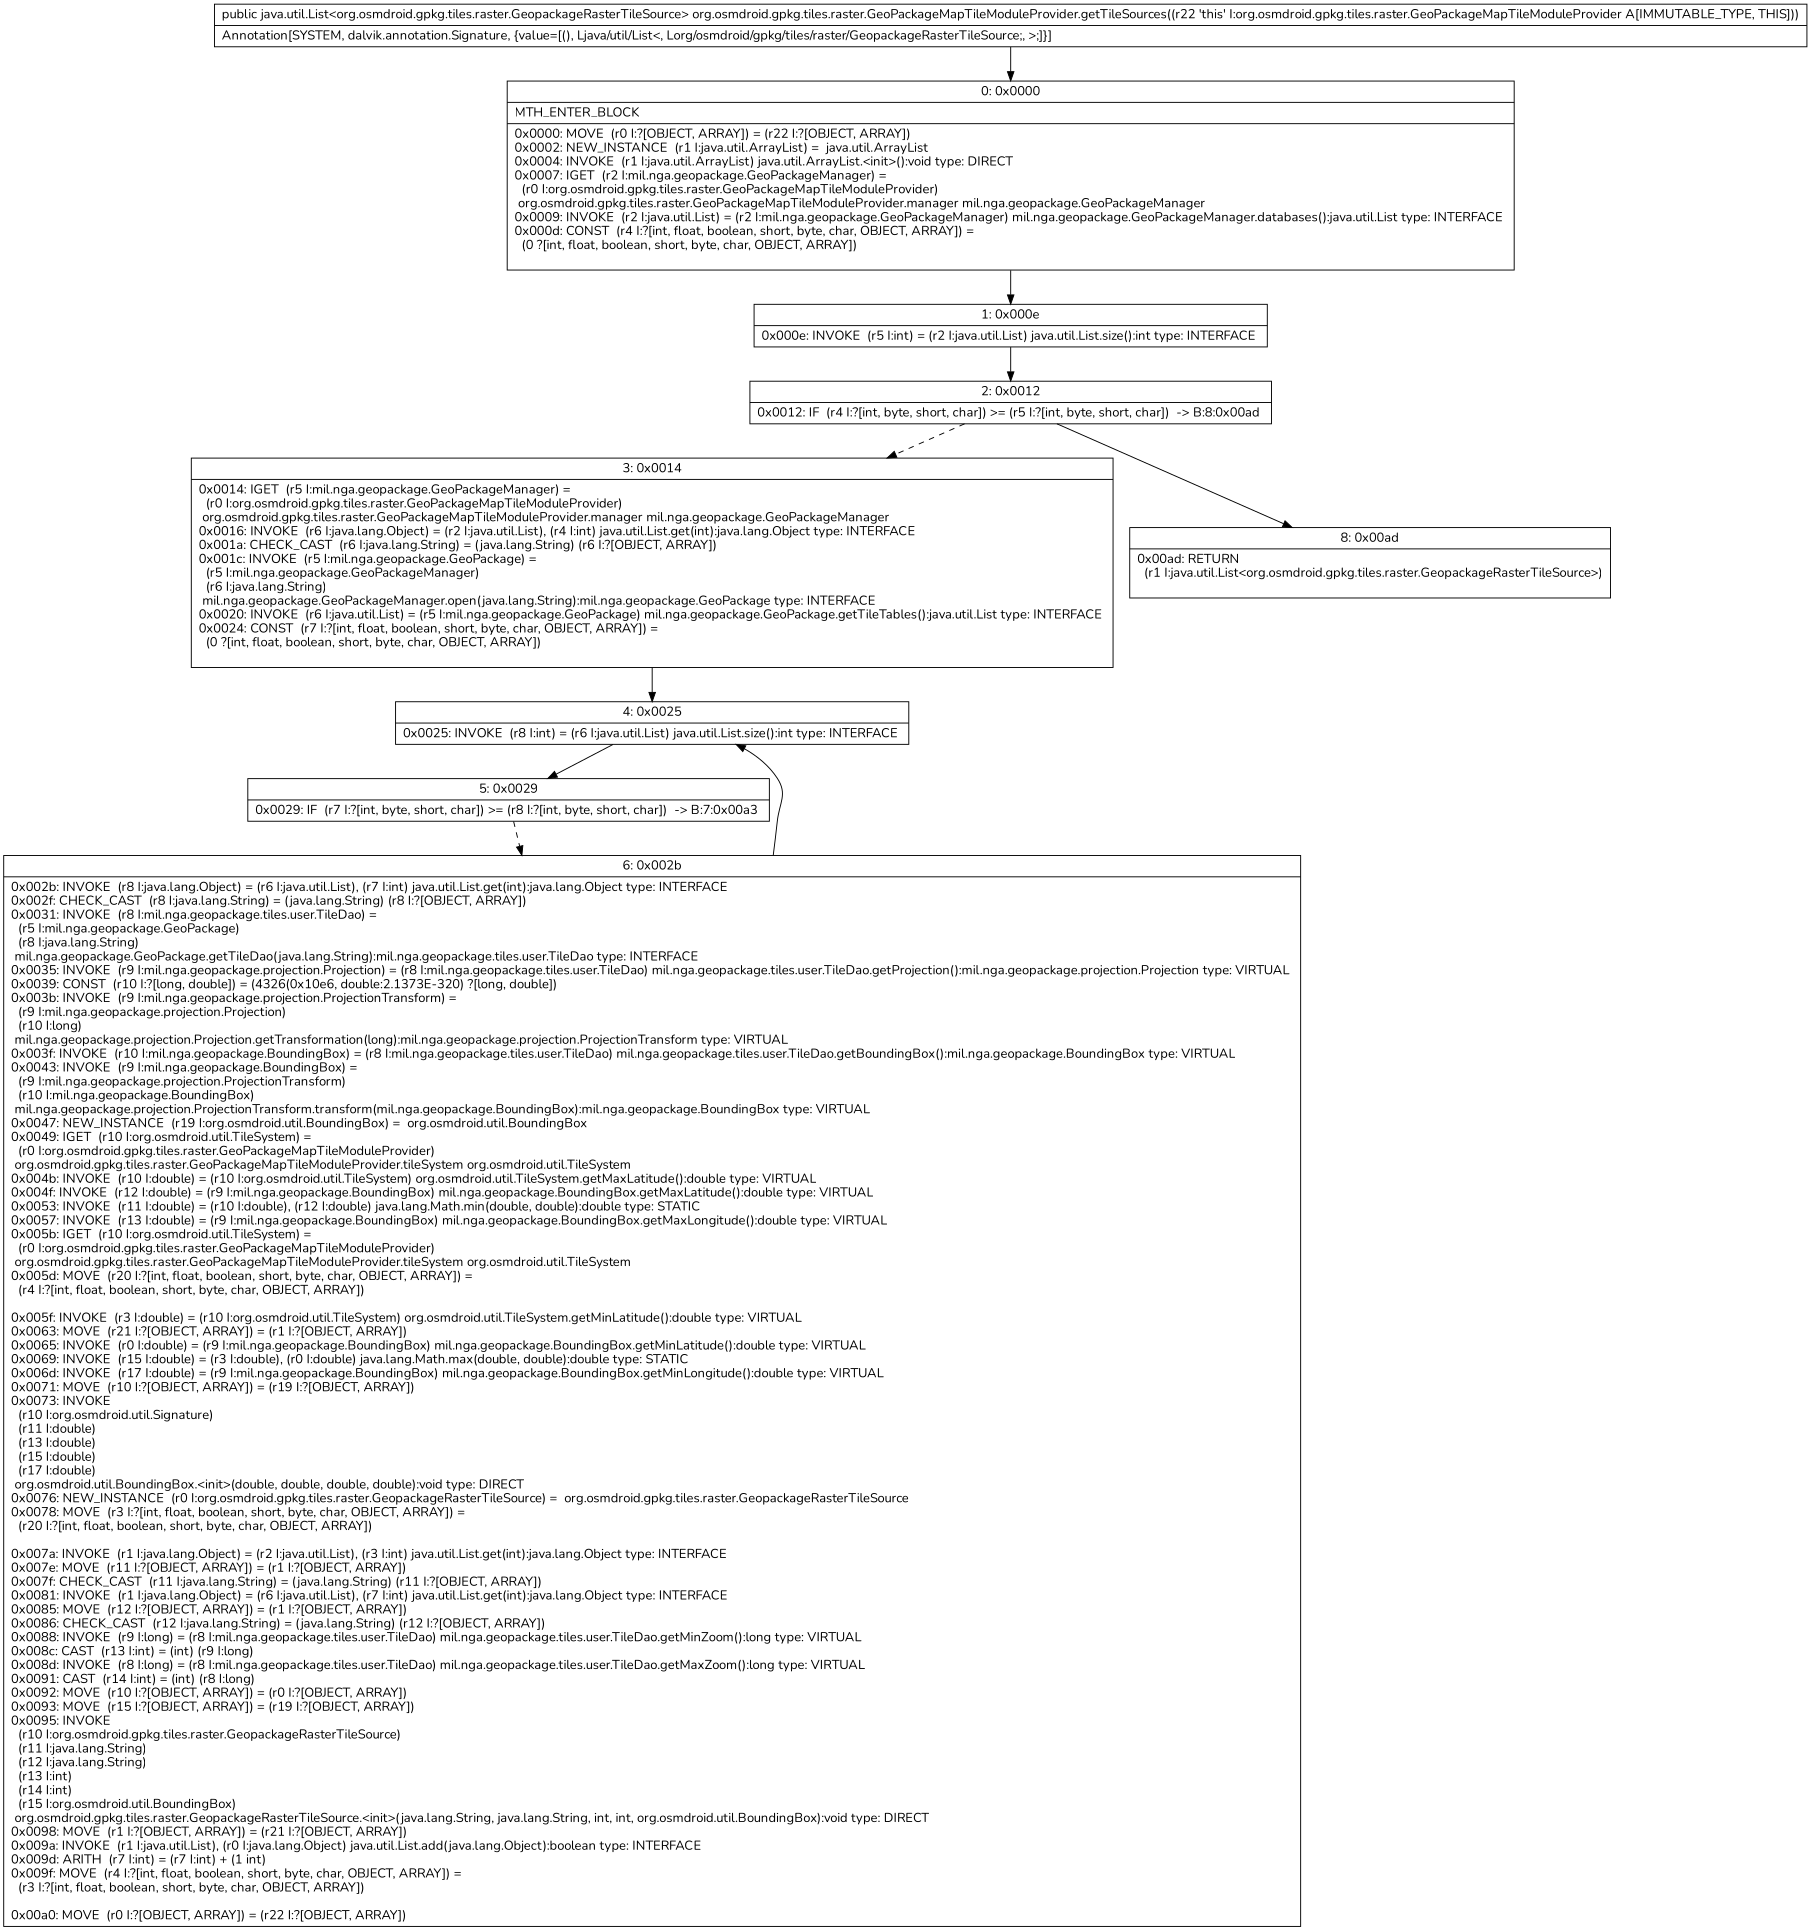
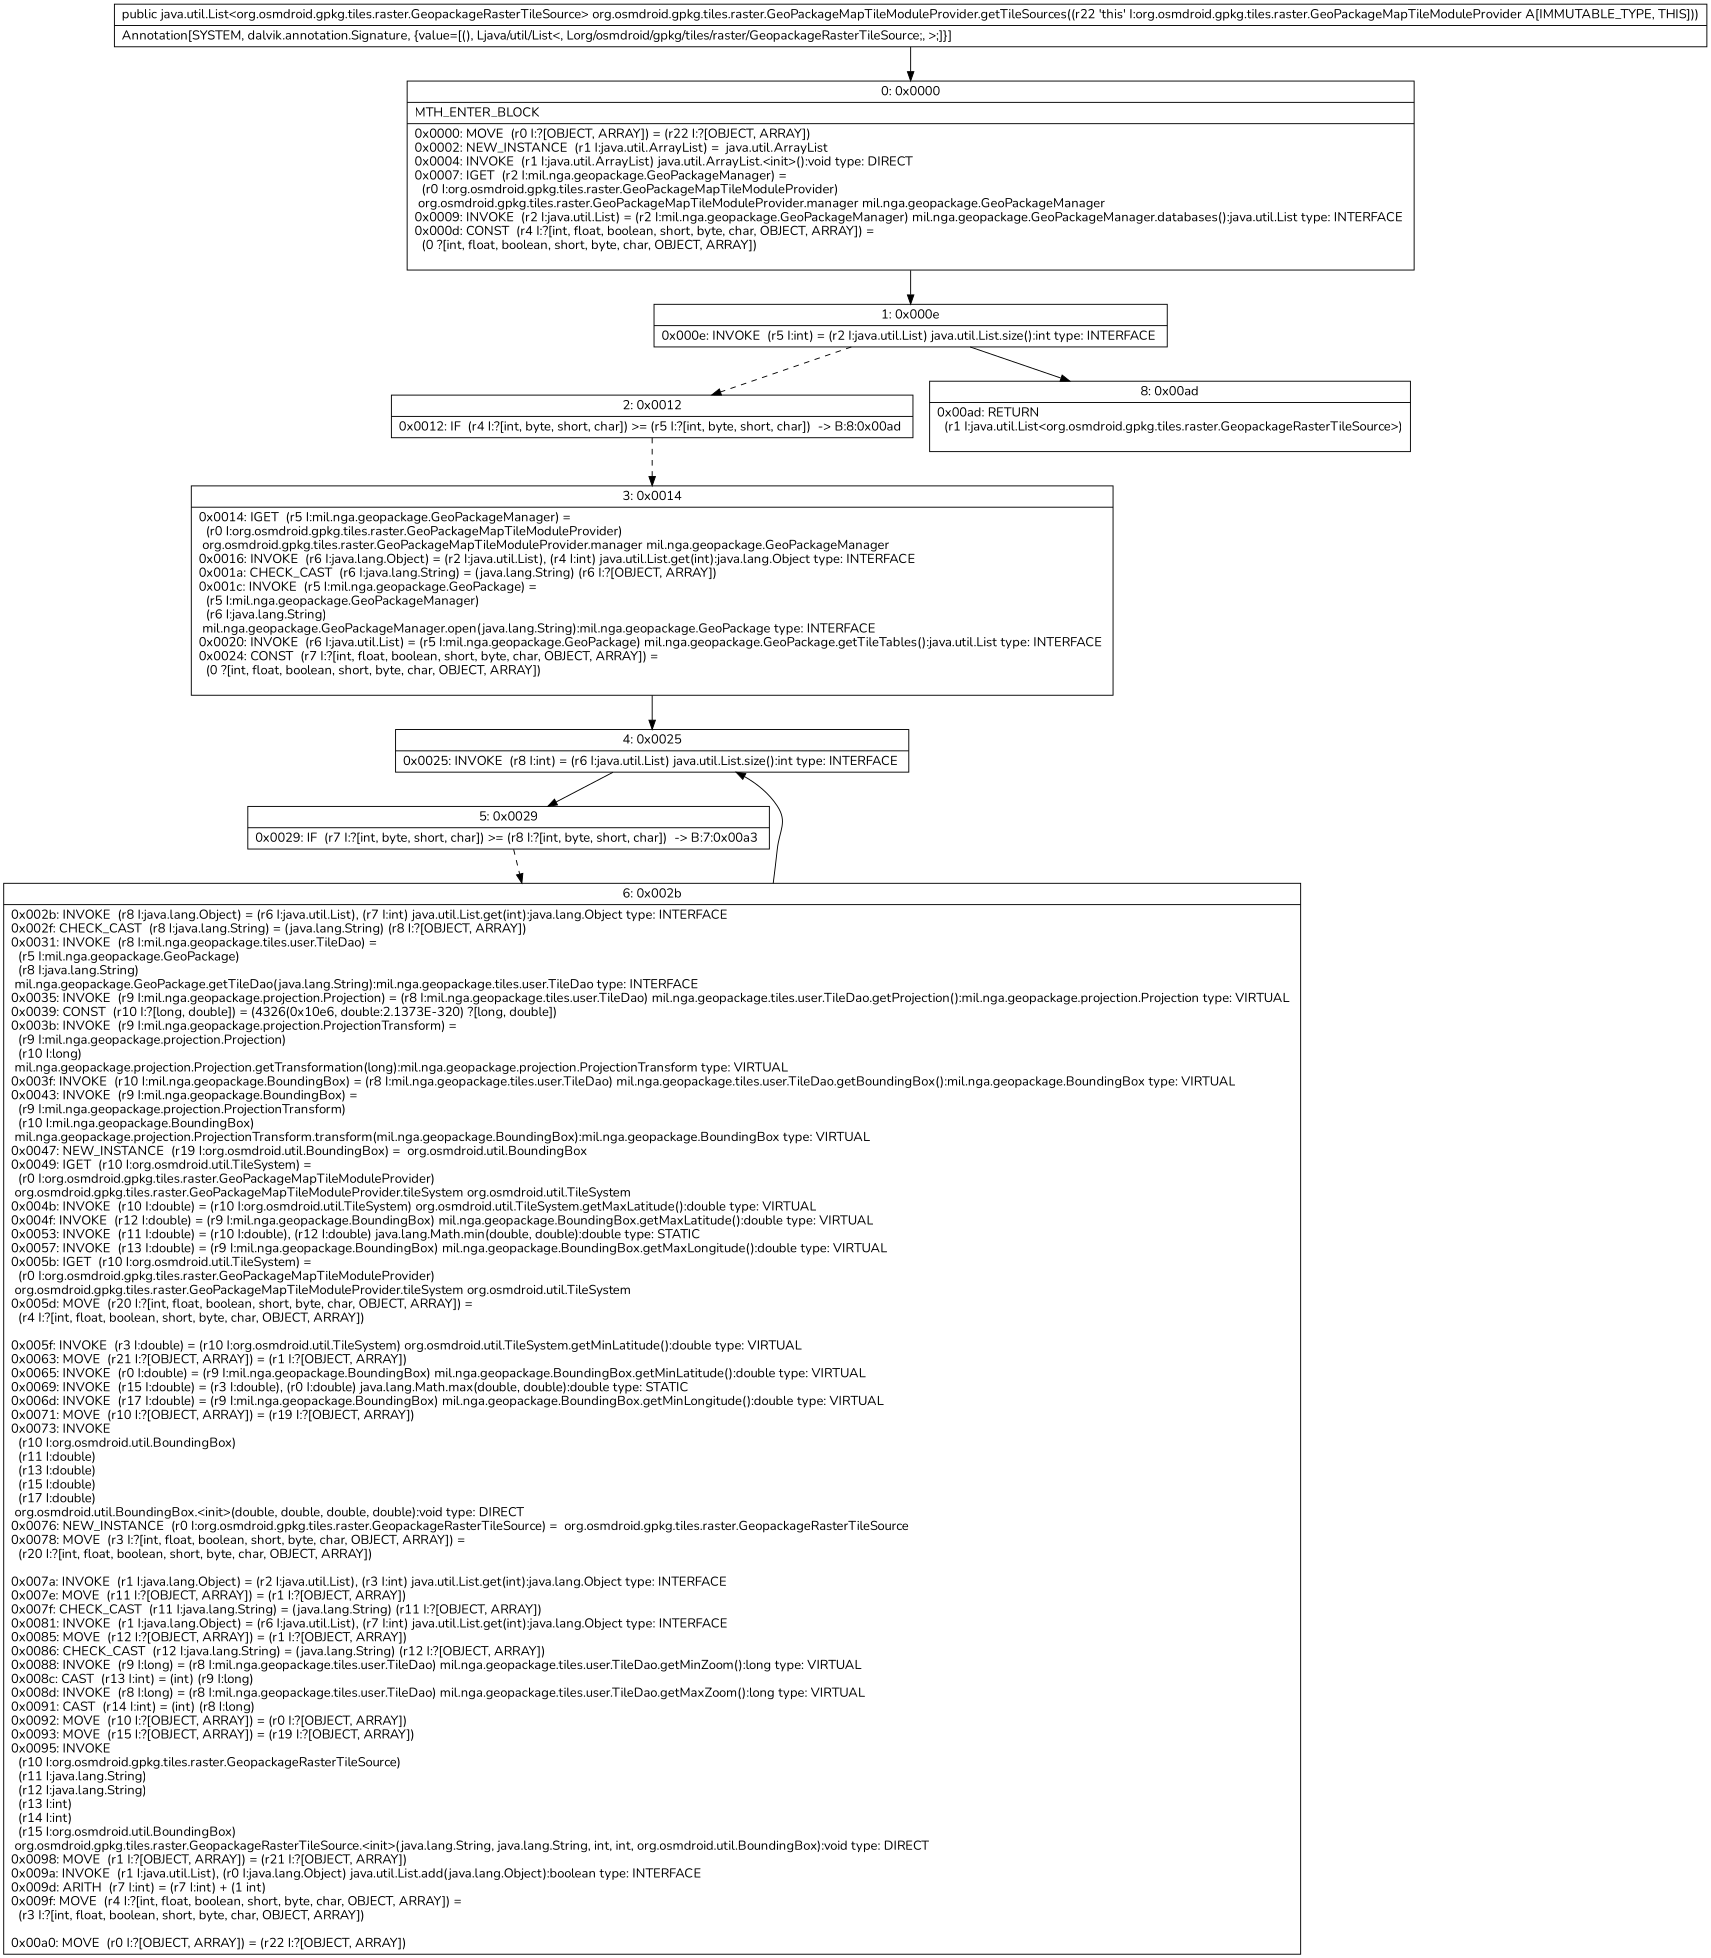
(1011, 359) -> (786, 369)
(1170, 474) -> (1015, 362)
(113, 1415) -> (124, 1443)
